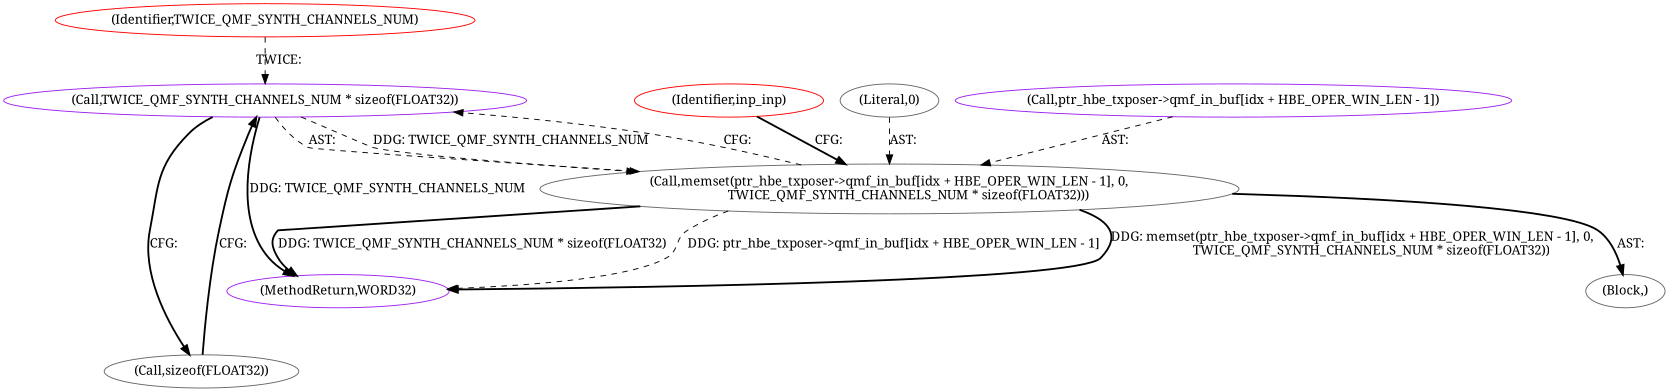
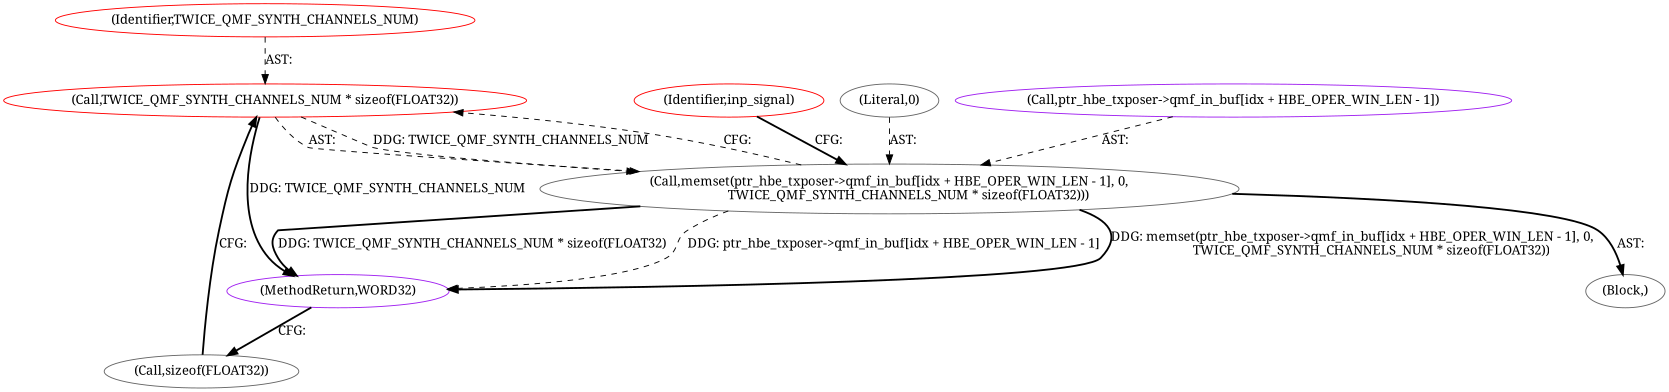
(281, 60) -> (281, 60)
(265, 101) -> (265, 101)
(729, 101) -> (729, 101)
(151, 225) -> (274, 329)
